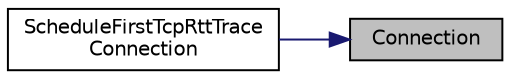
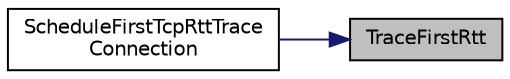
(426, 40) -> (426, 40)
